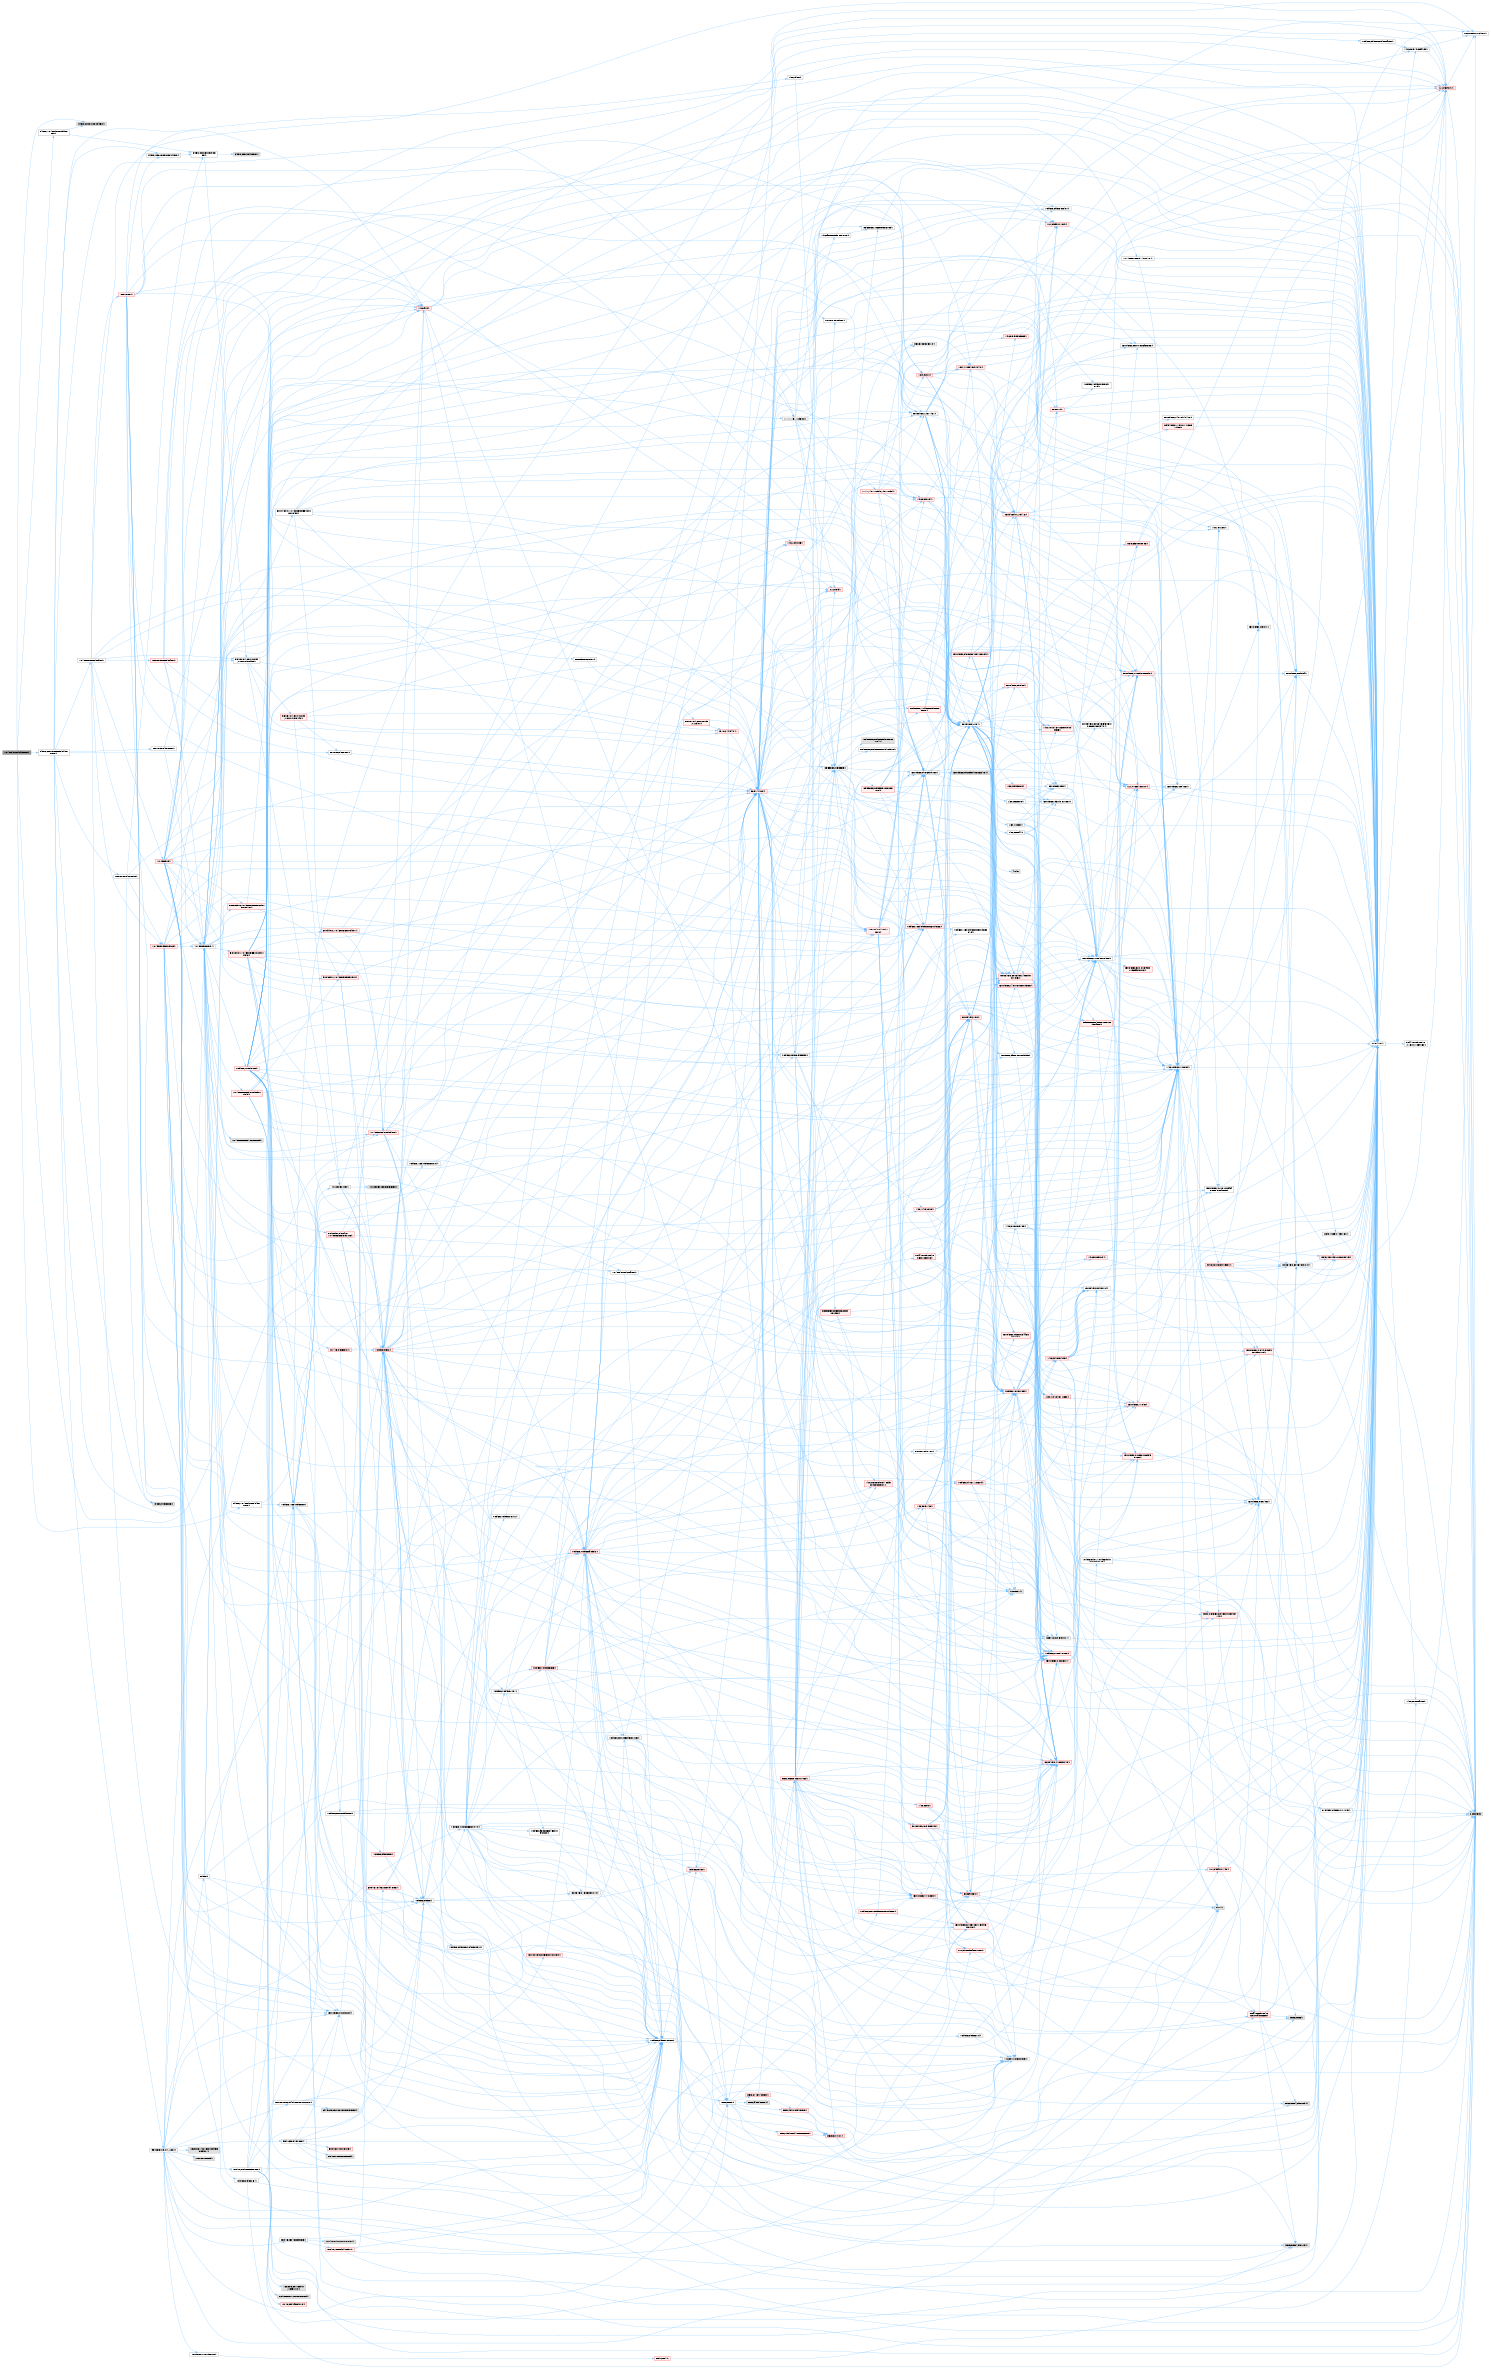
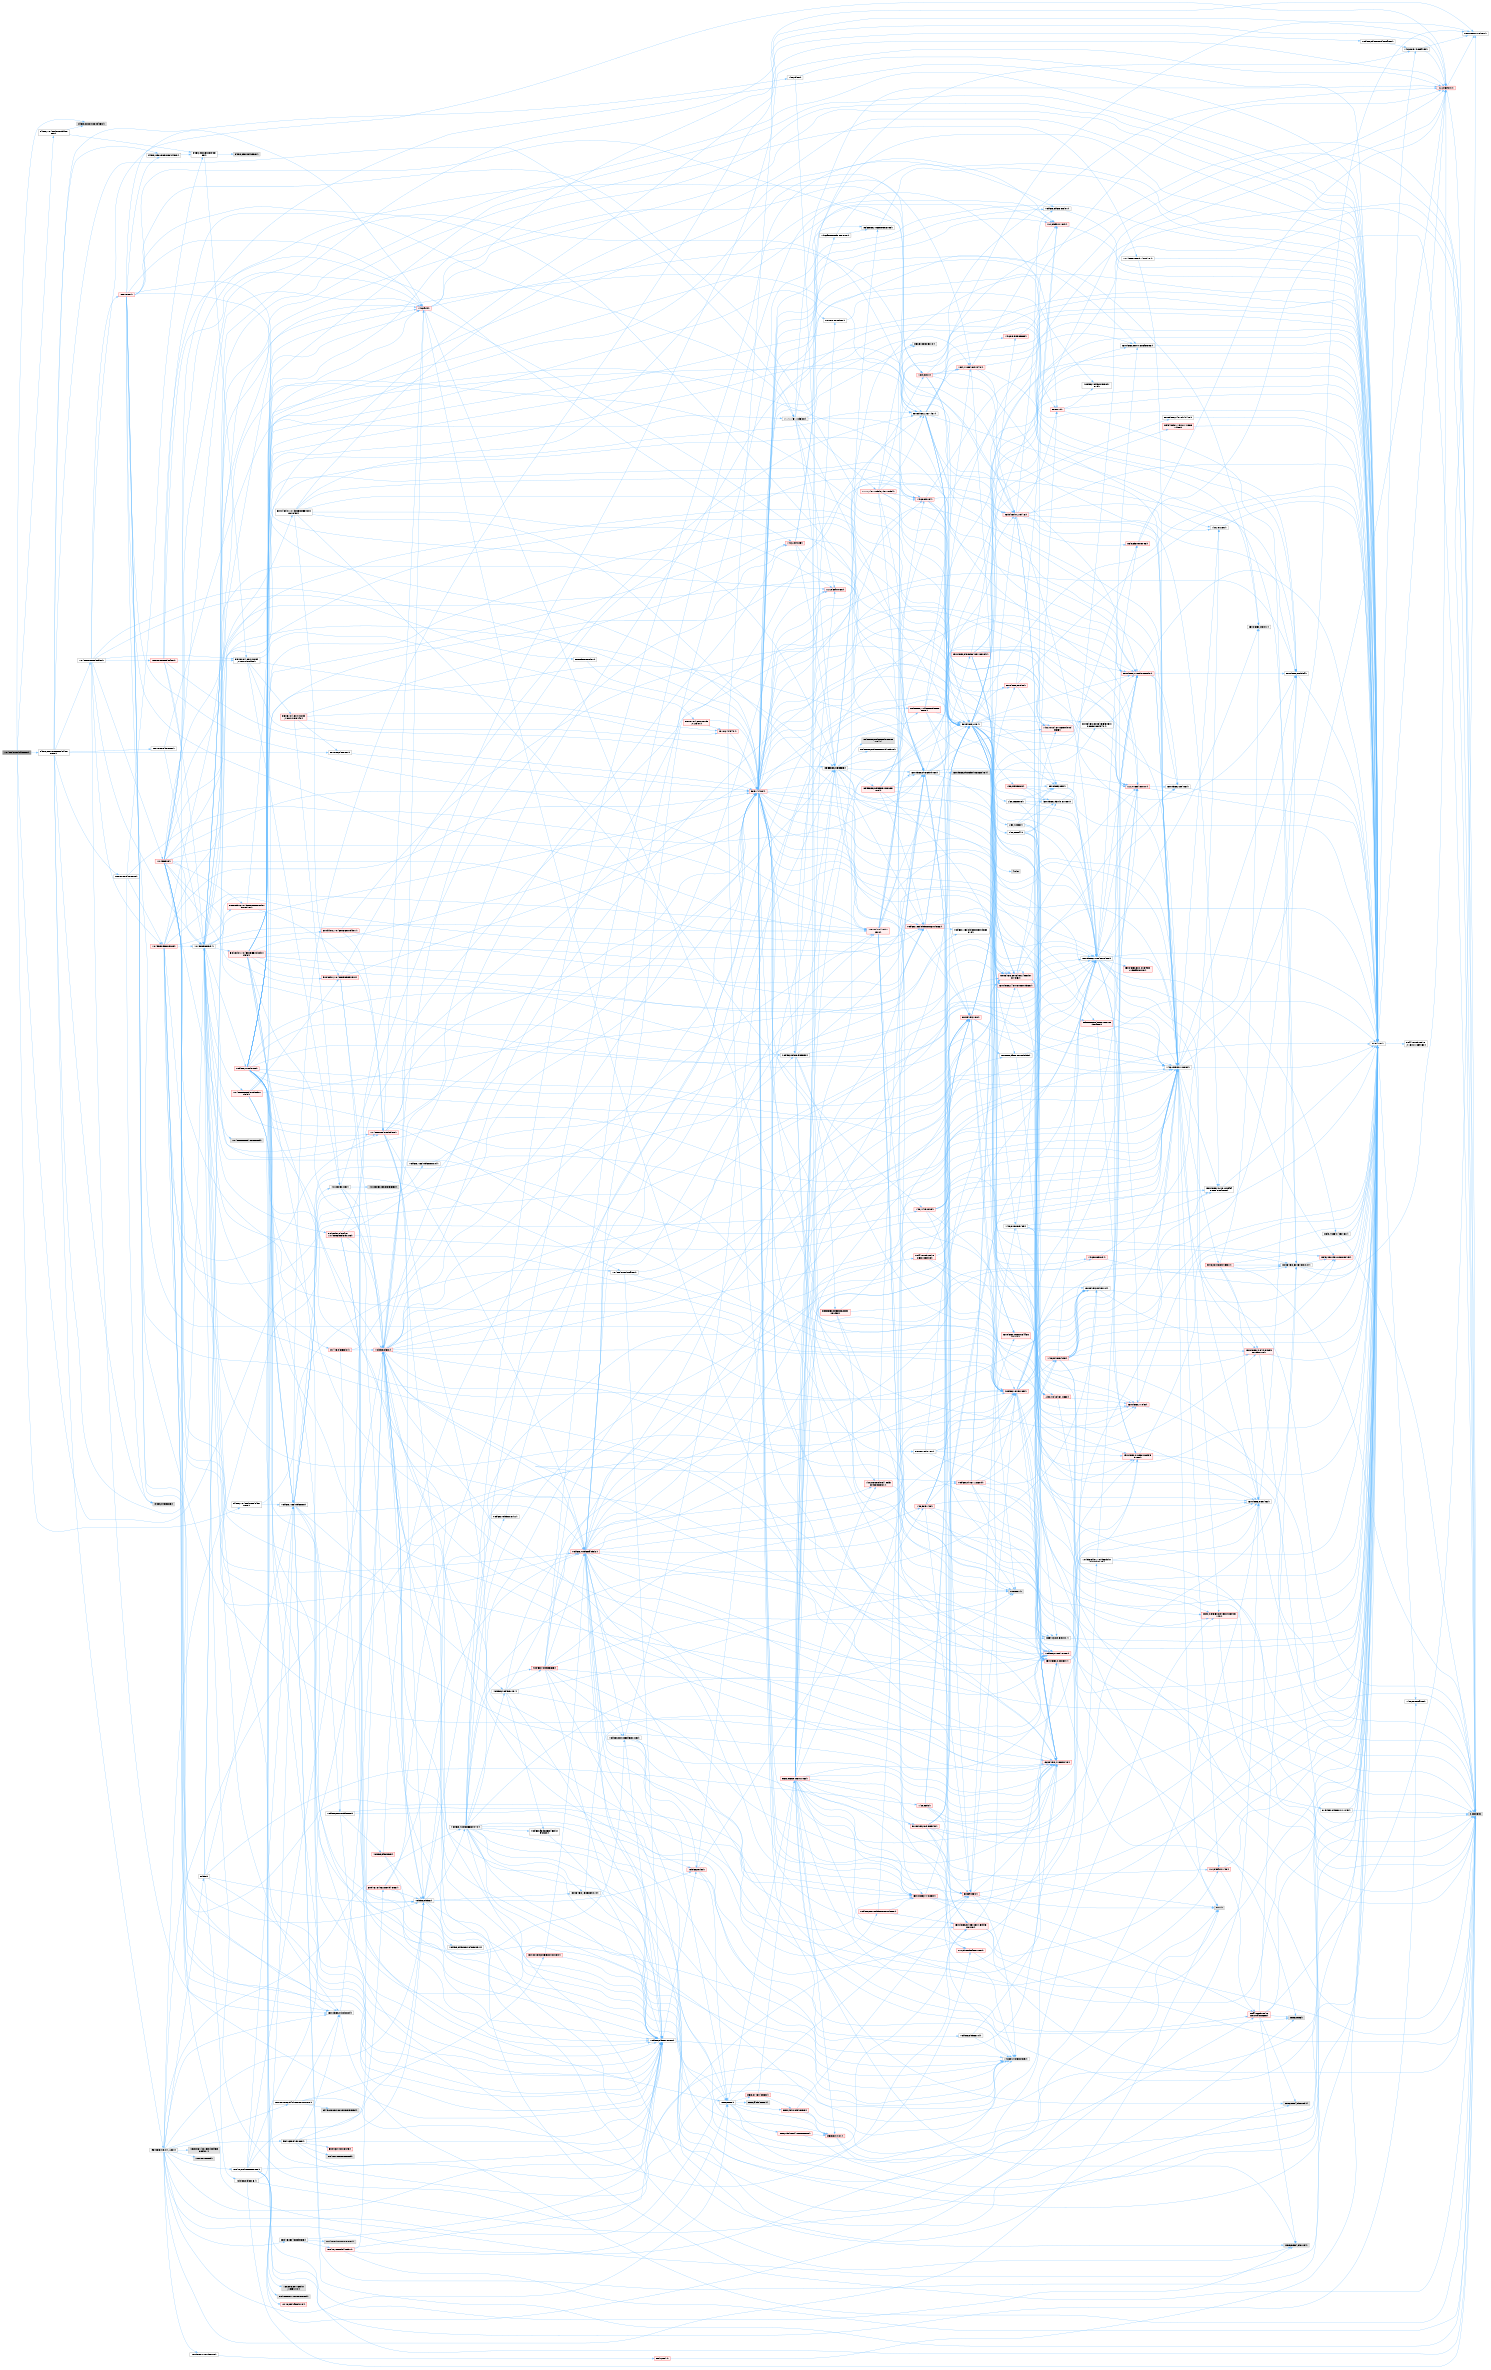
(835, 590) -> (835, 590)
